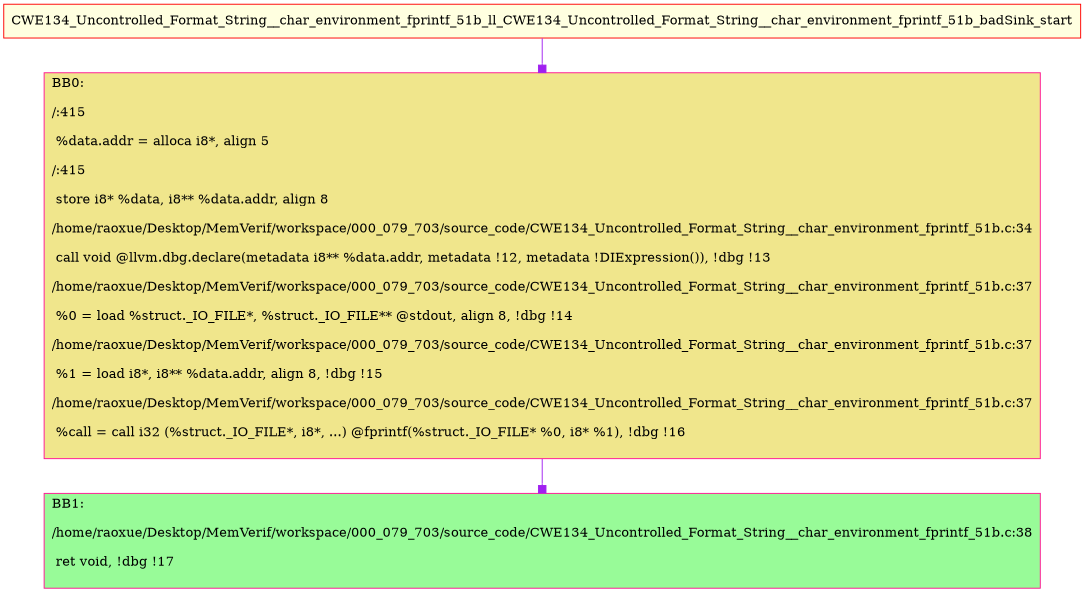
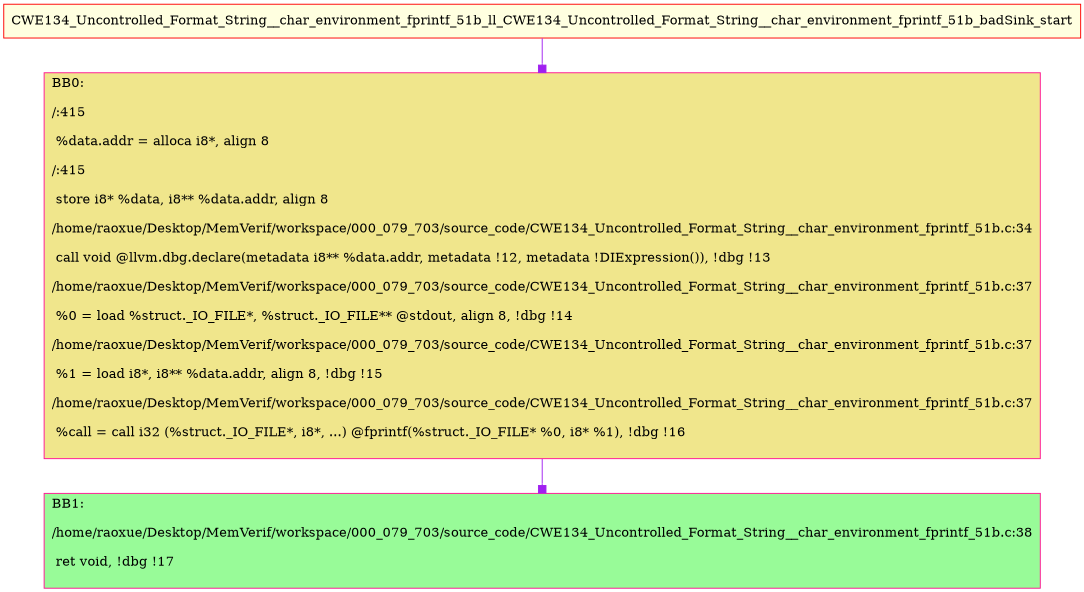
(161, 141) -> (161, 141)
